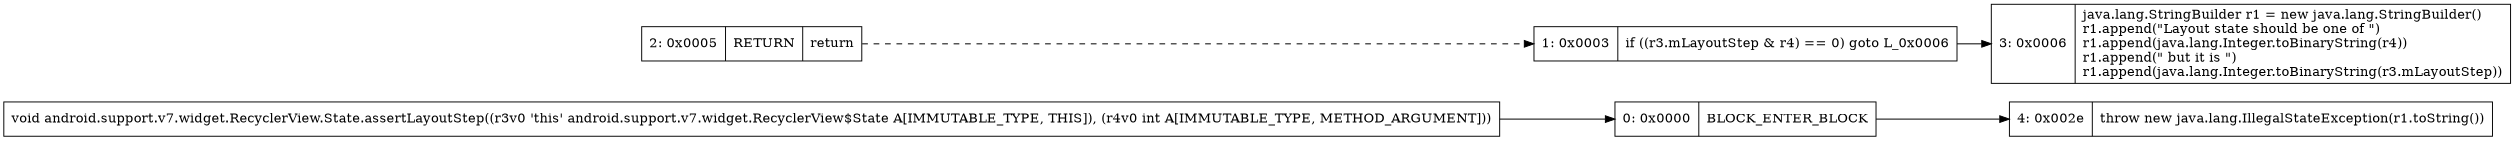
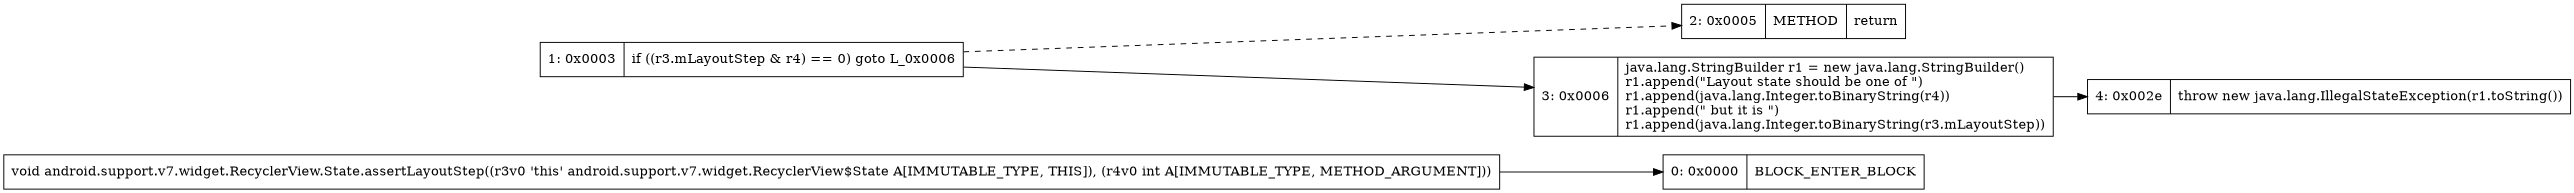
(764, 43) -> (1806, 21)
(1193, 44) -> (1318, 39)
(1938, 119) -> (2066, 97)
